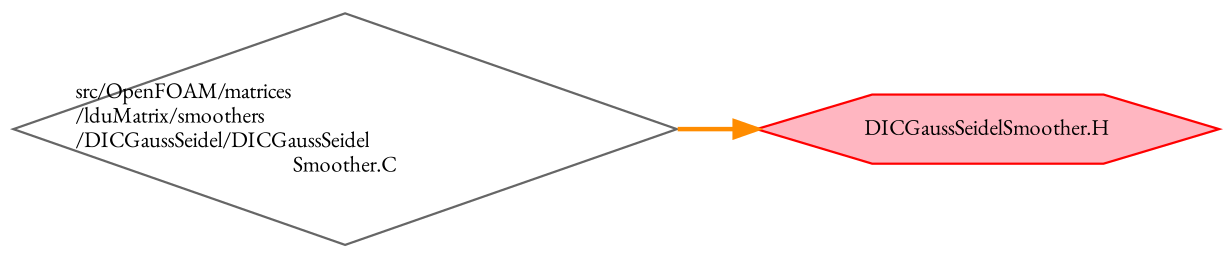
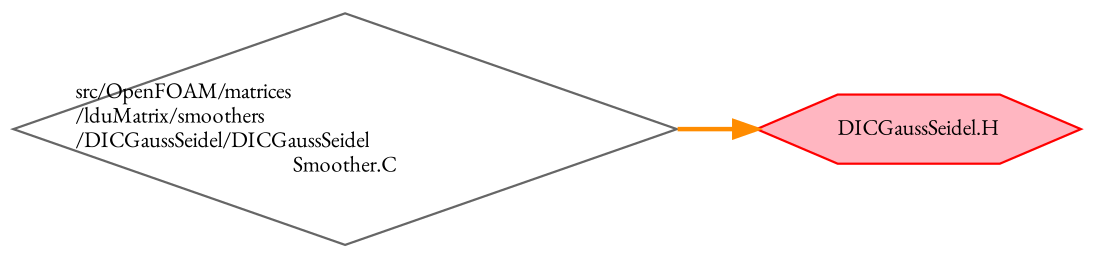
(988, 129) -> (919, 129)
